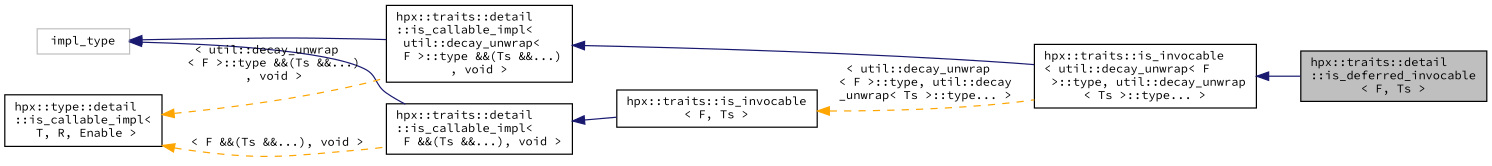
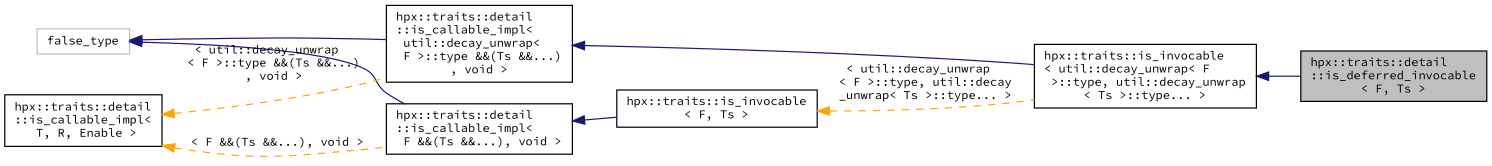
(83, 41) -> (83, 41)
(83, 121) -> (83, 121)
